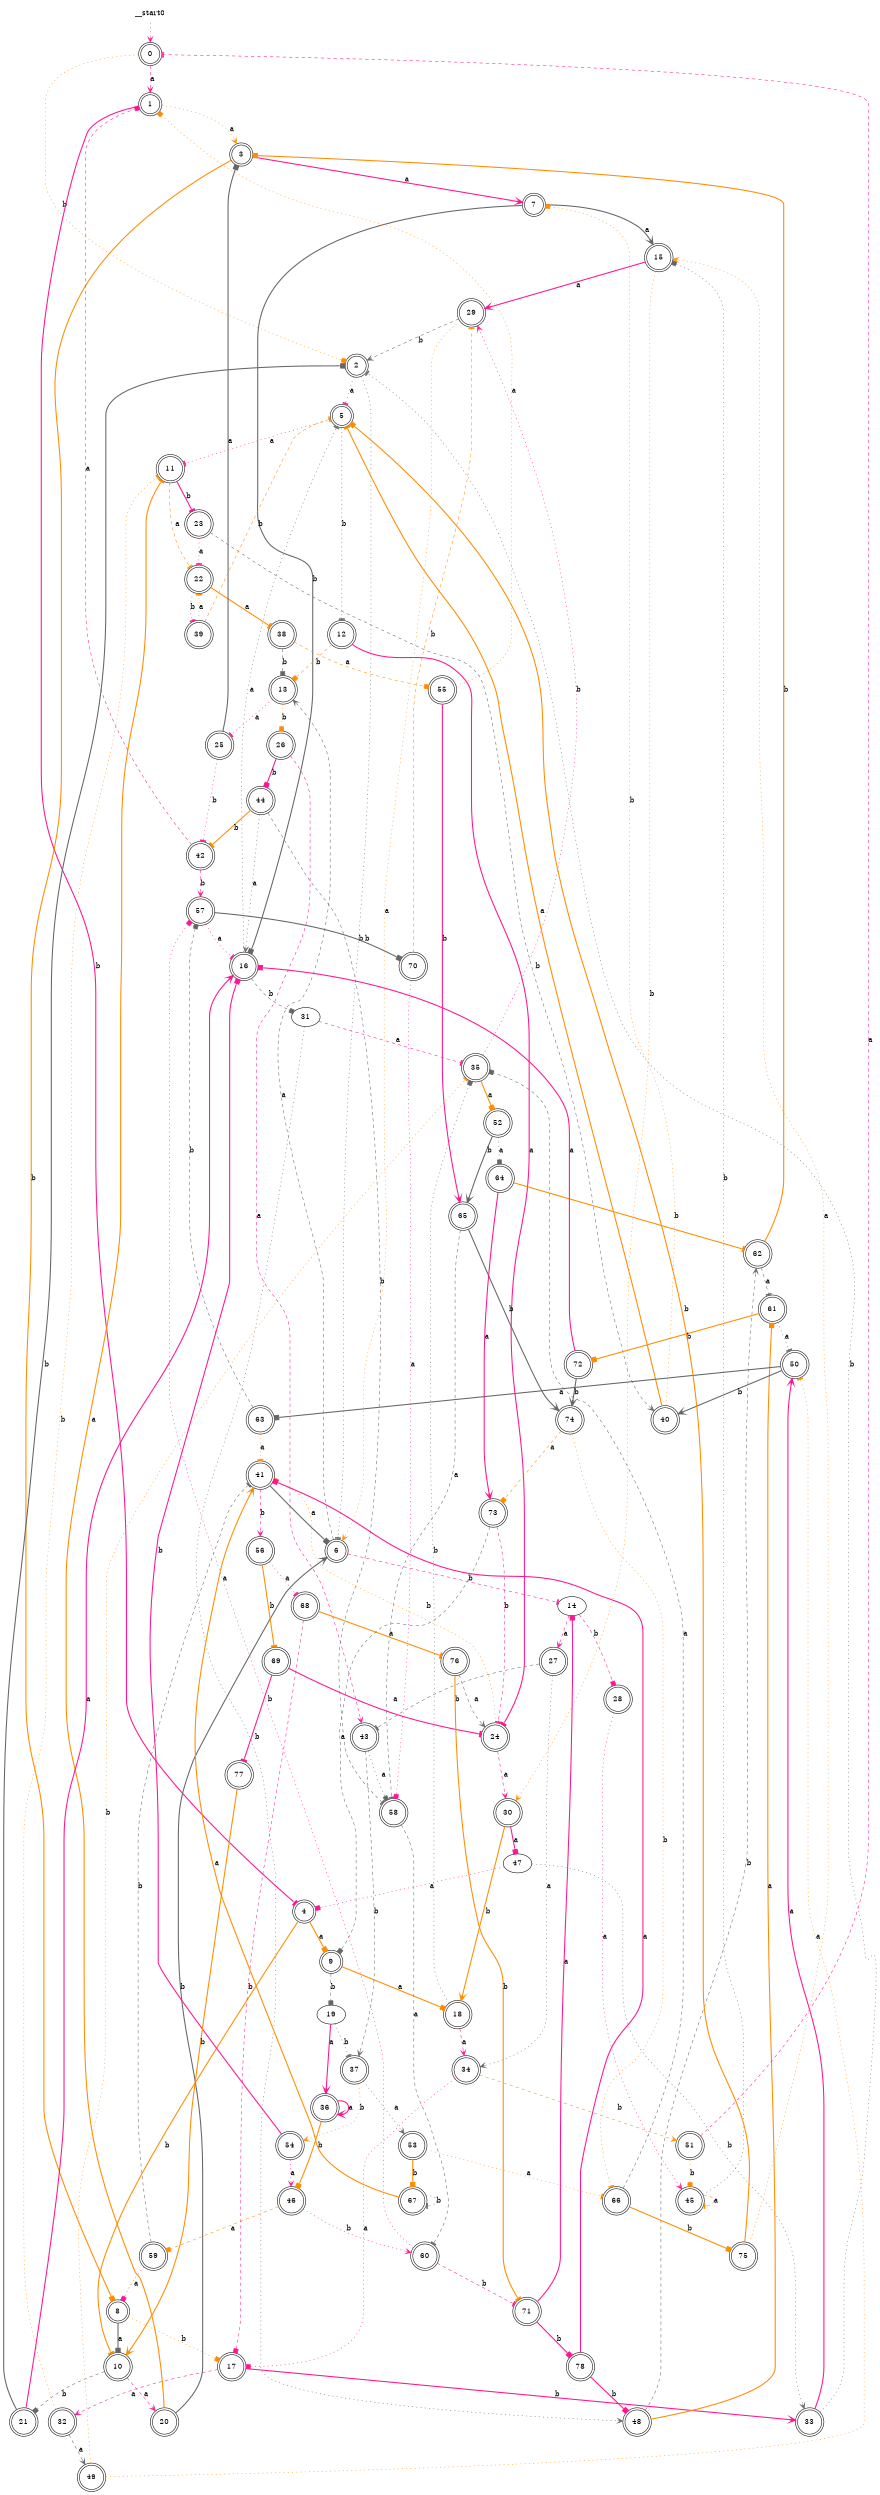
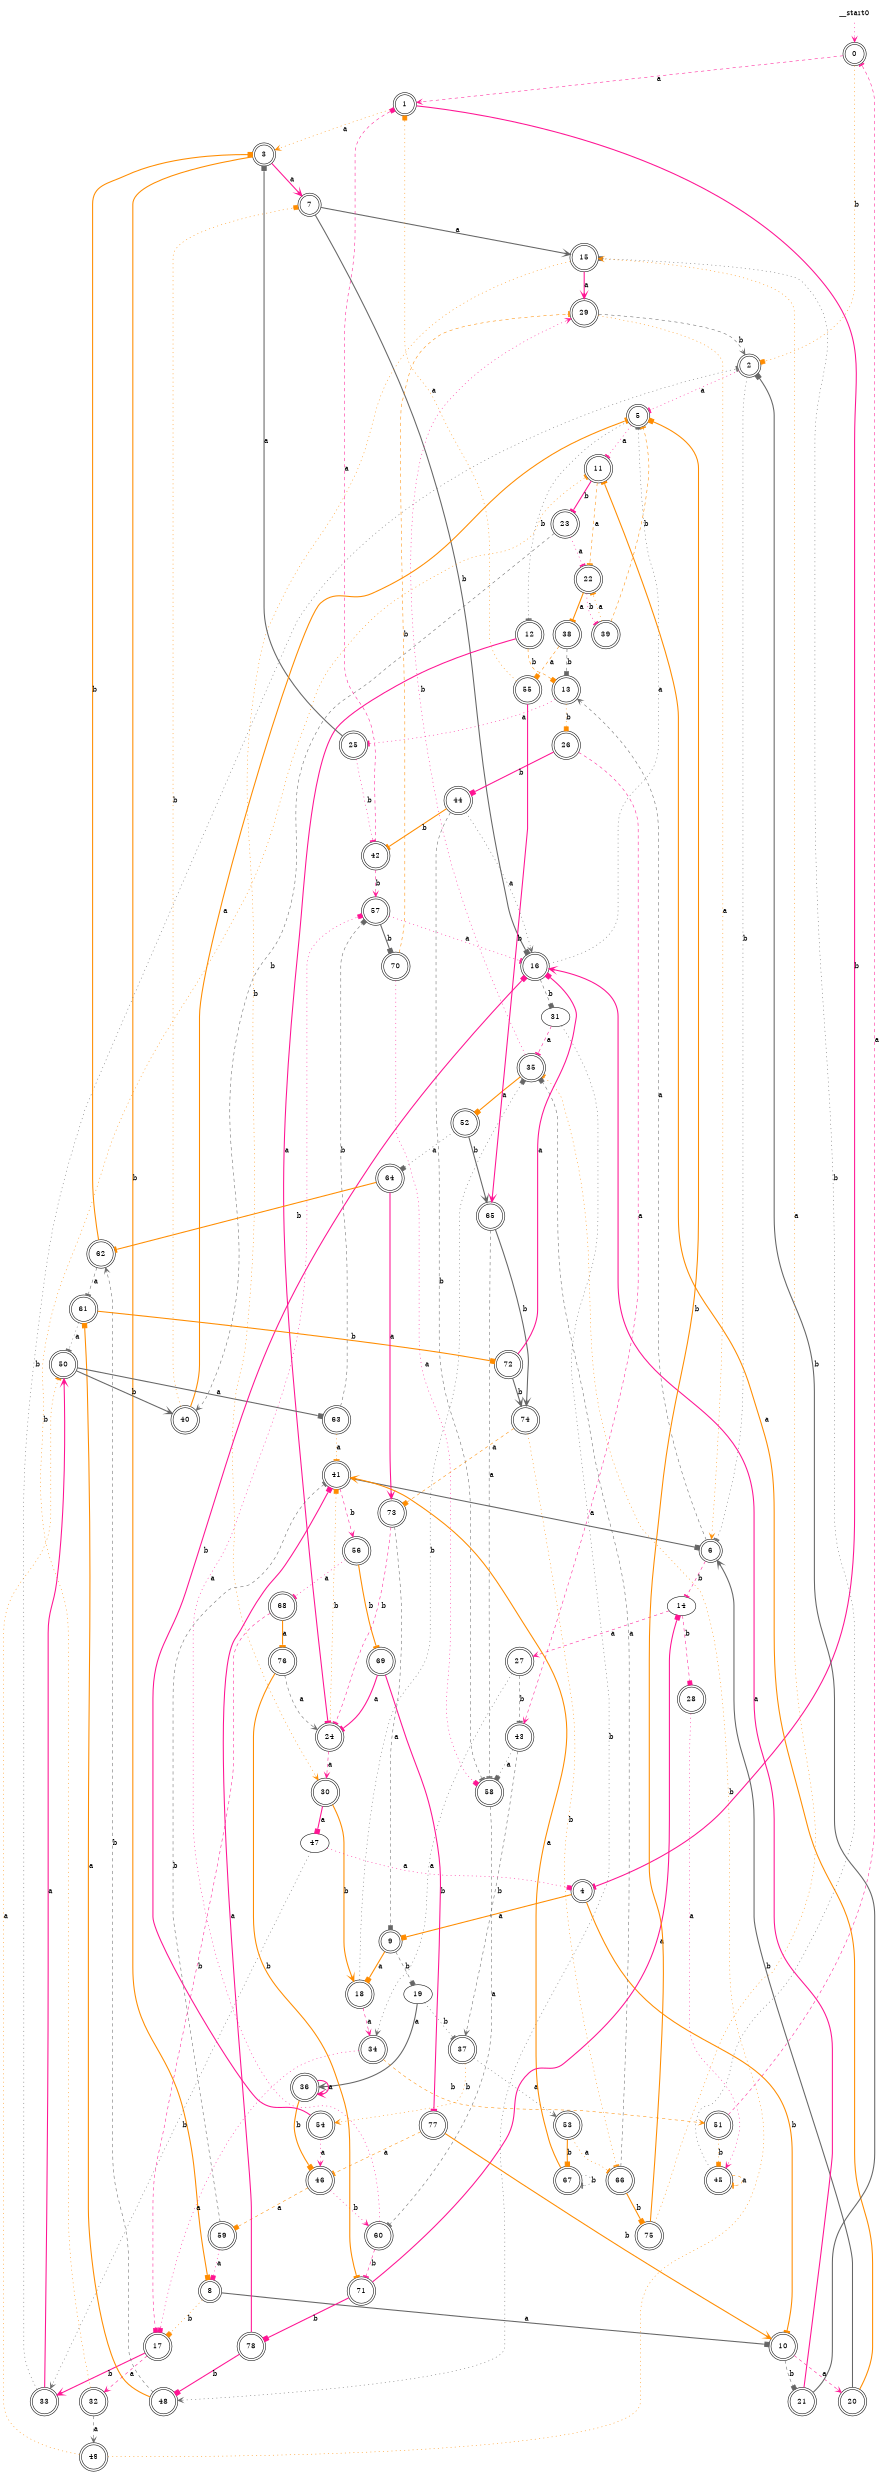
(328, 2056) -> (387, 2068)
none -> (378, 2152)
